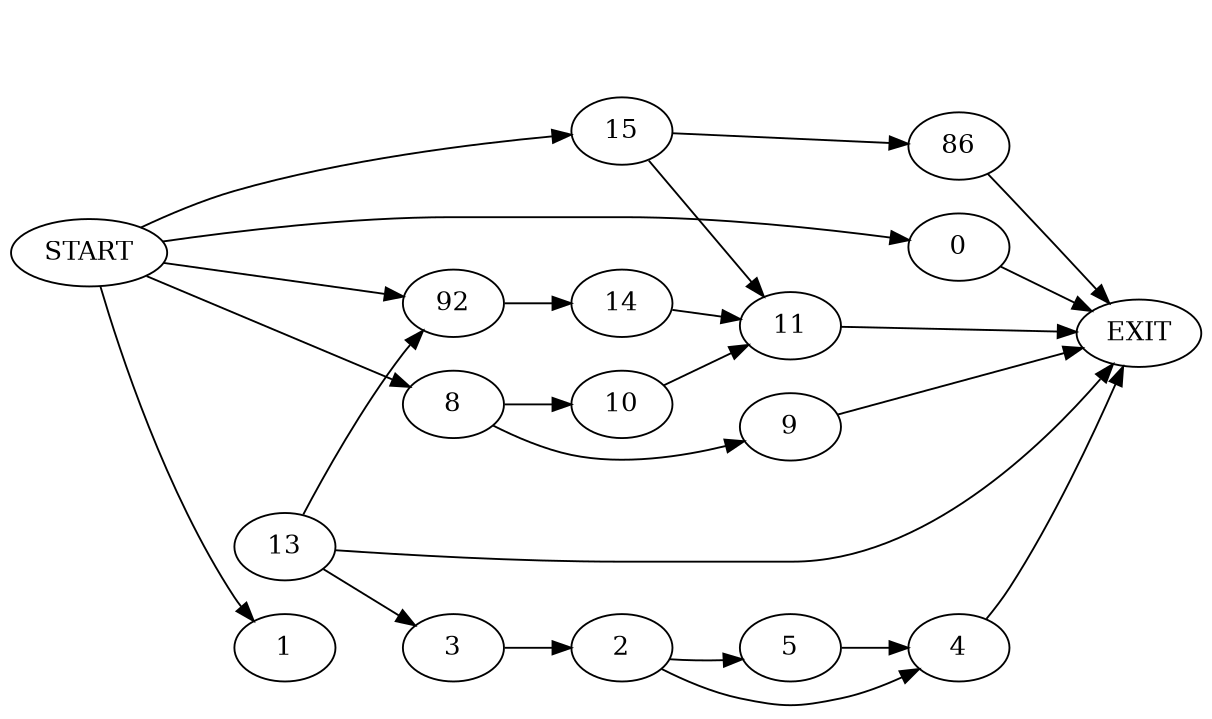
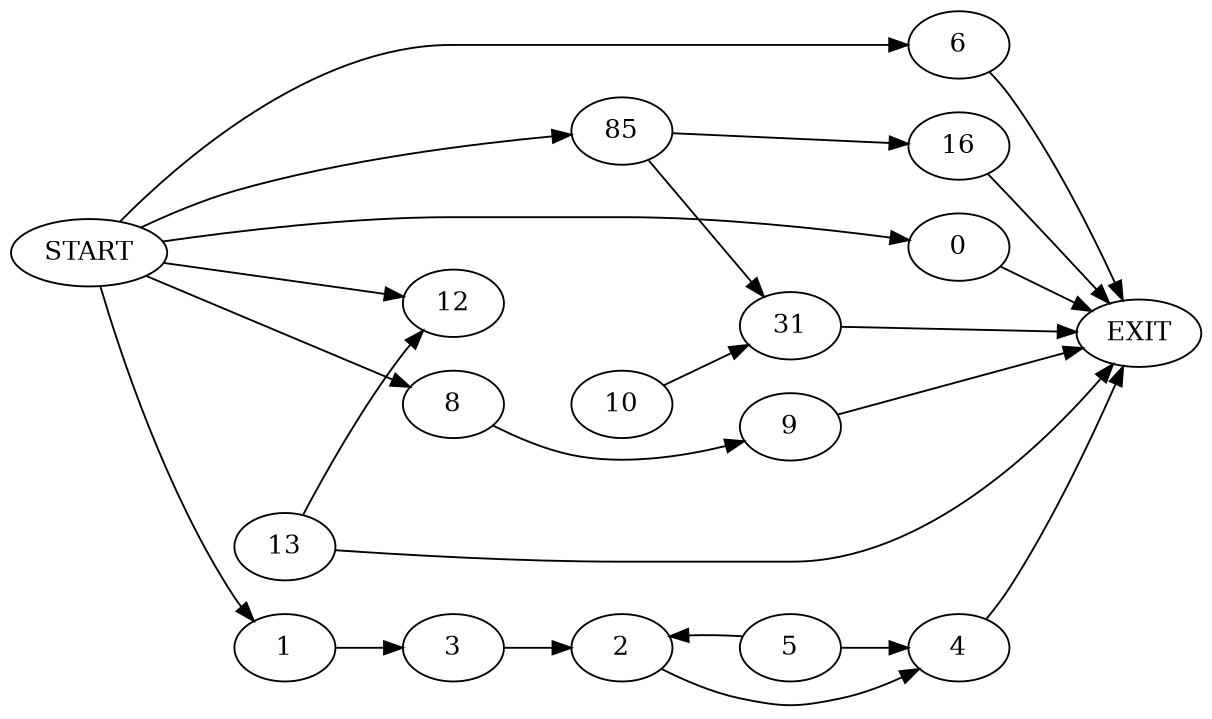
none -> (959, 45)
(622, 131) -> (622, 131)
(959, 146) -> (959, 146)
(453, 303) -> (453, 303)
(622, 303) -> none
(790, 326) -> (790, 326)
(529, 404) -> none
(361, 592) -> (360, 648)
(697, 660) -> (715, 635)
